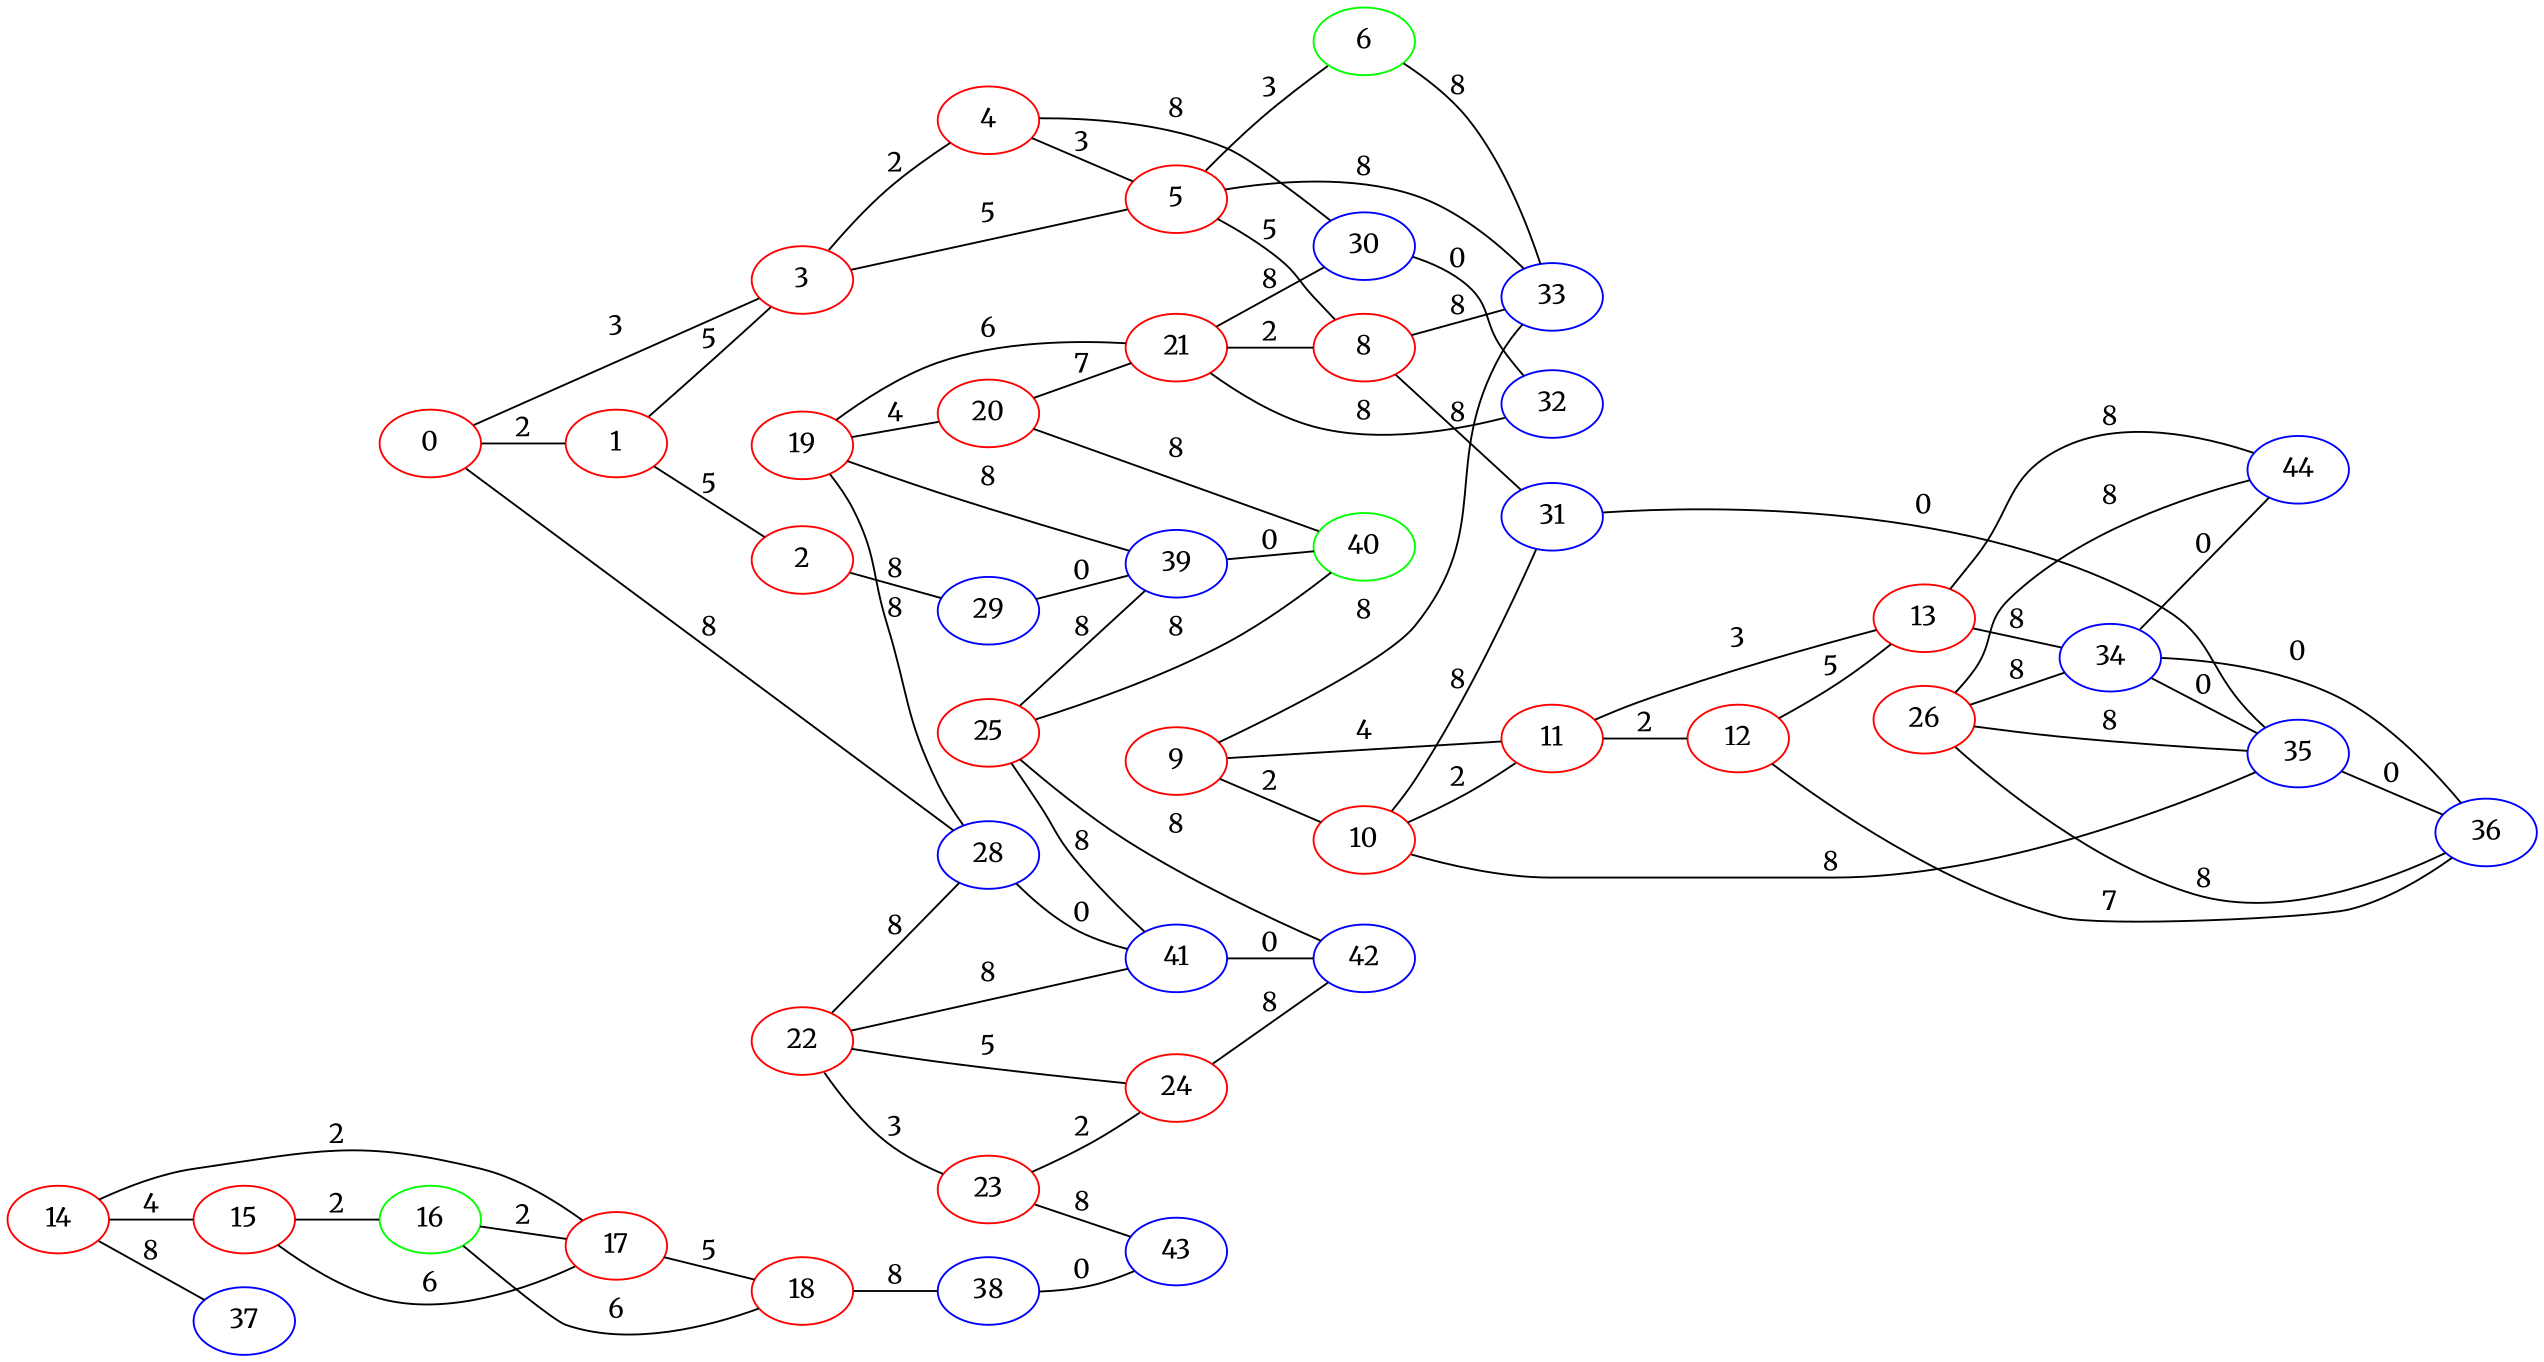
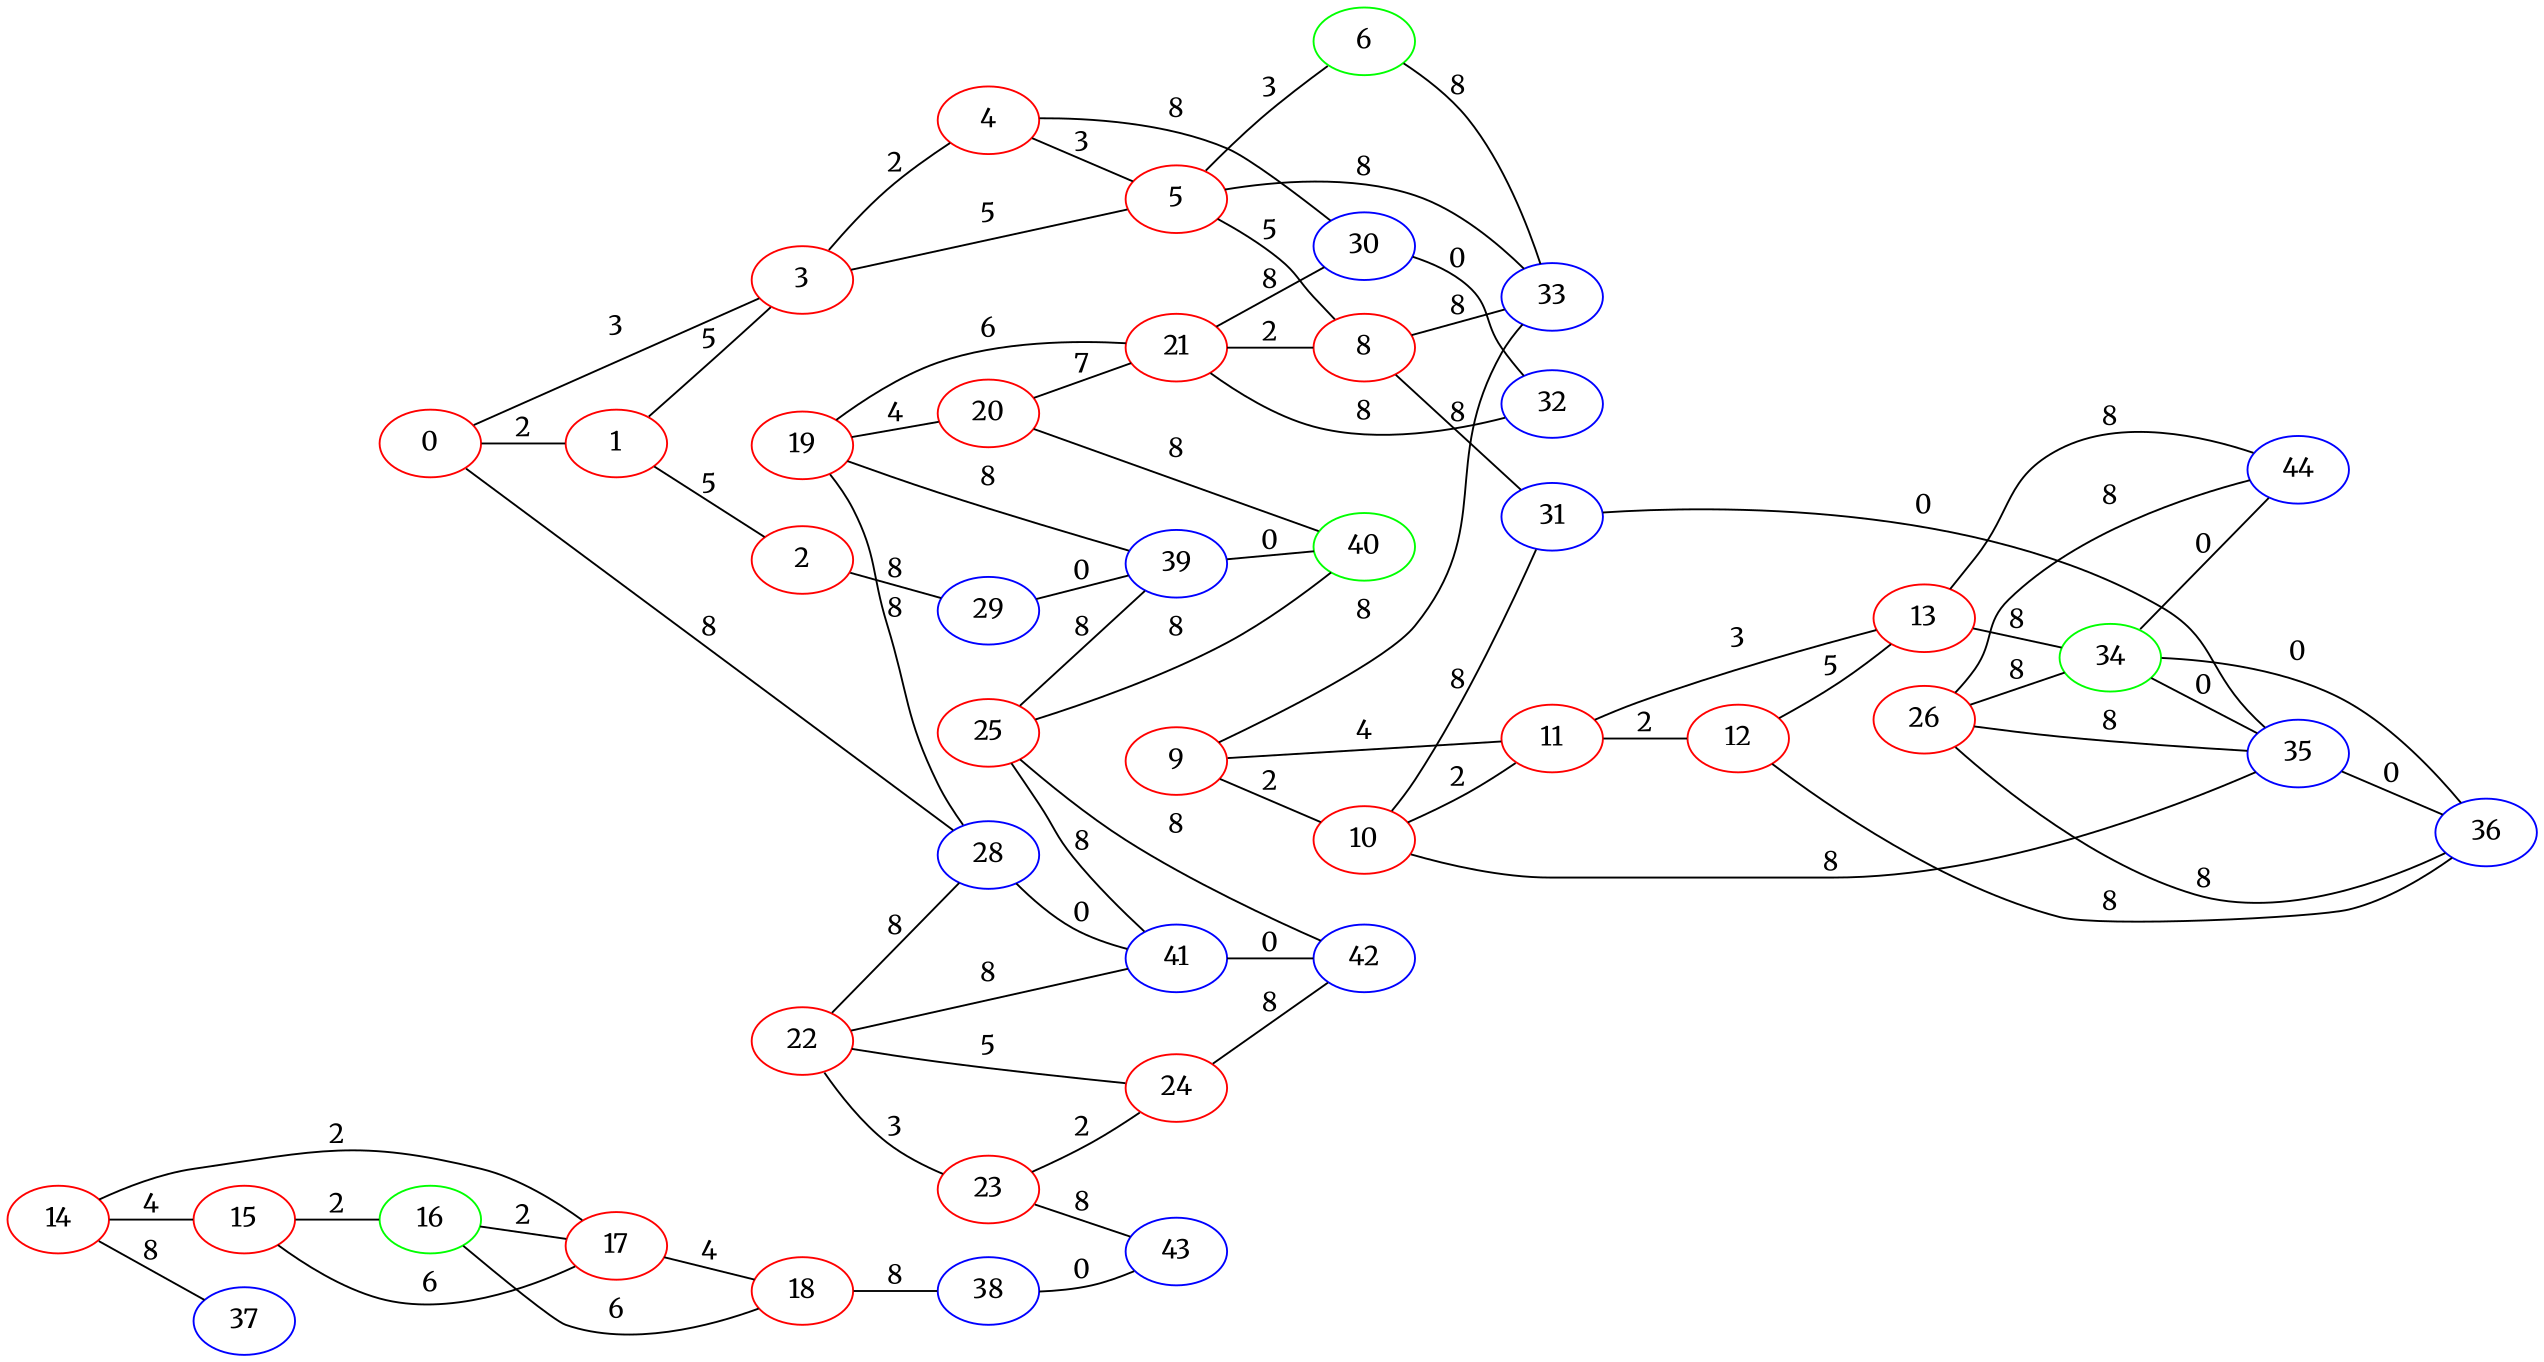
(2110, 658) -> (2110, 658)
(2110, 903) -> (2110, 903)
(709, 1252) -> (709, 1252)
